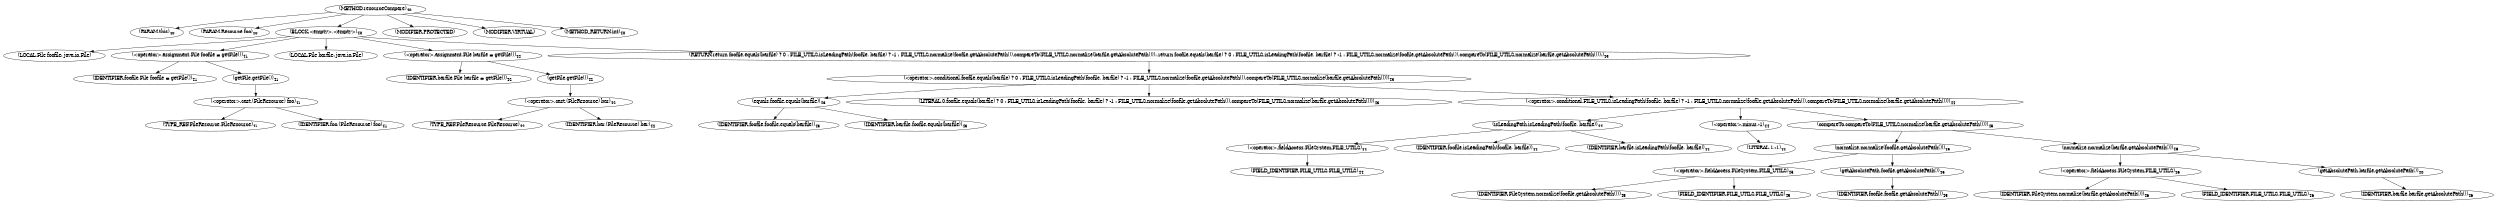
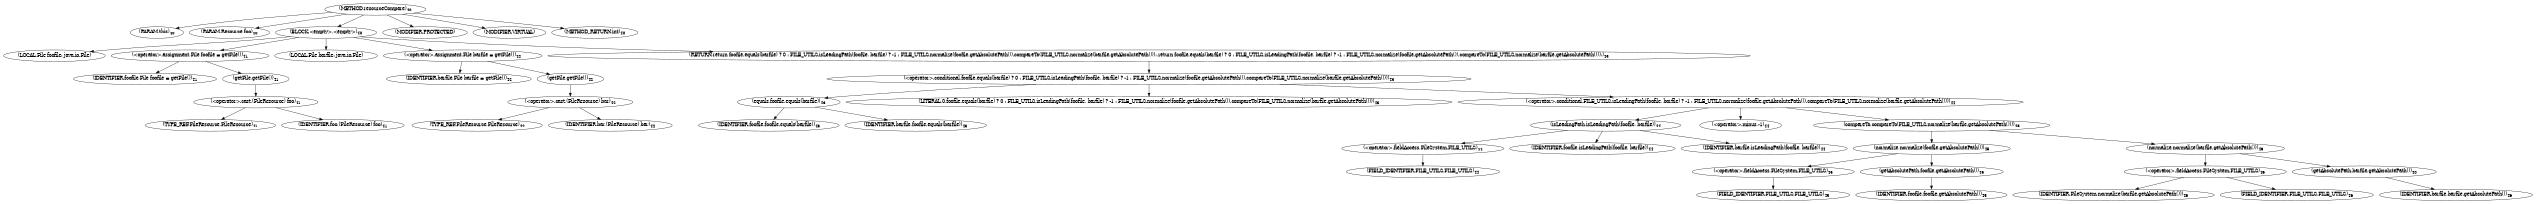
(1766, 149) -> none
(1551, 195) -> none
